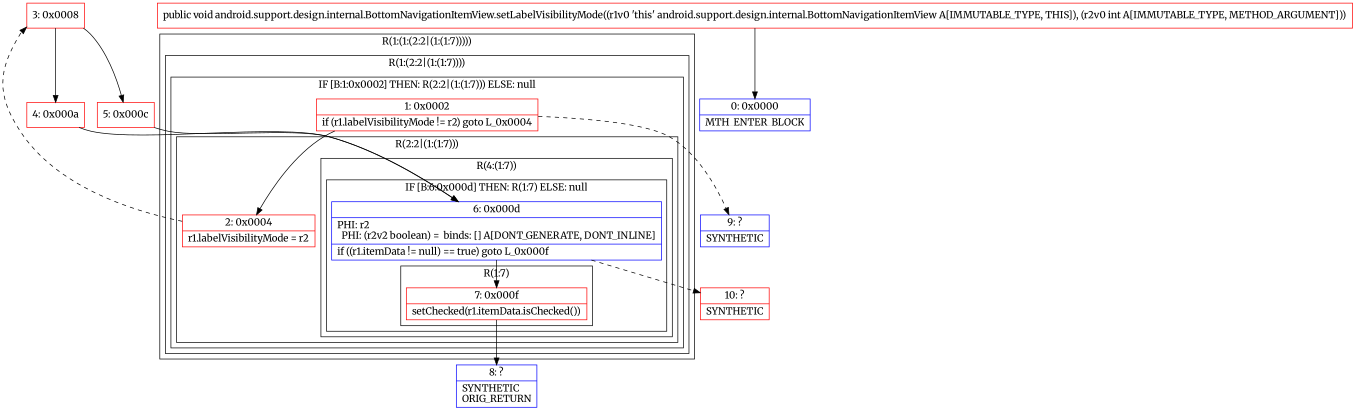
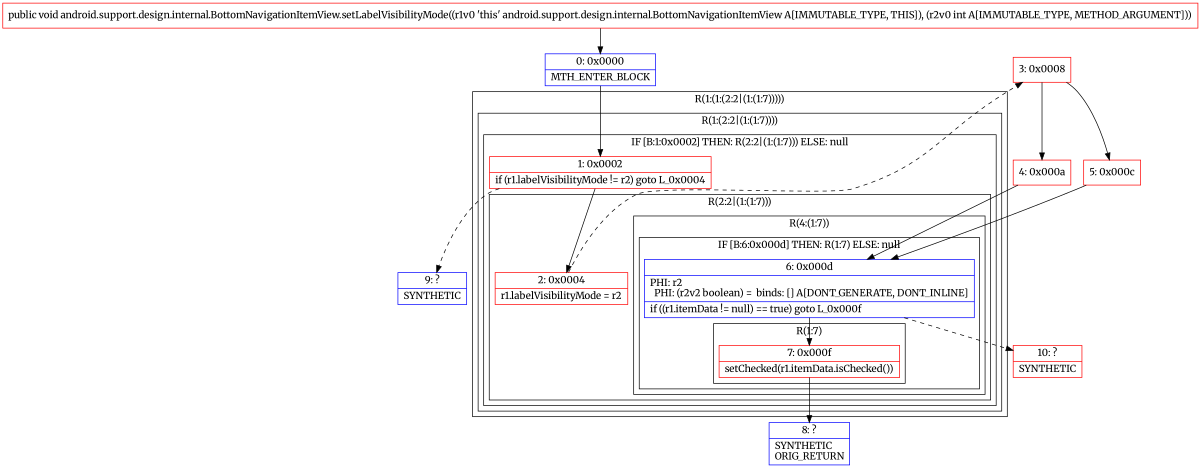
none -> (600, 118)
